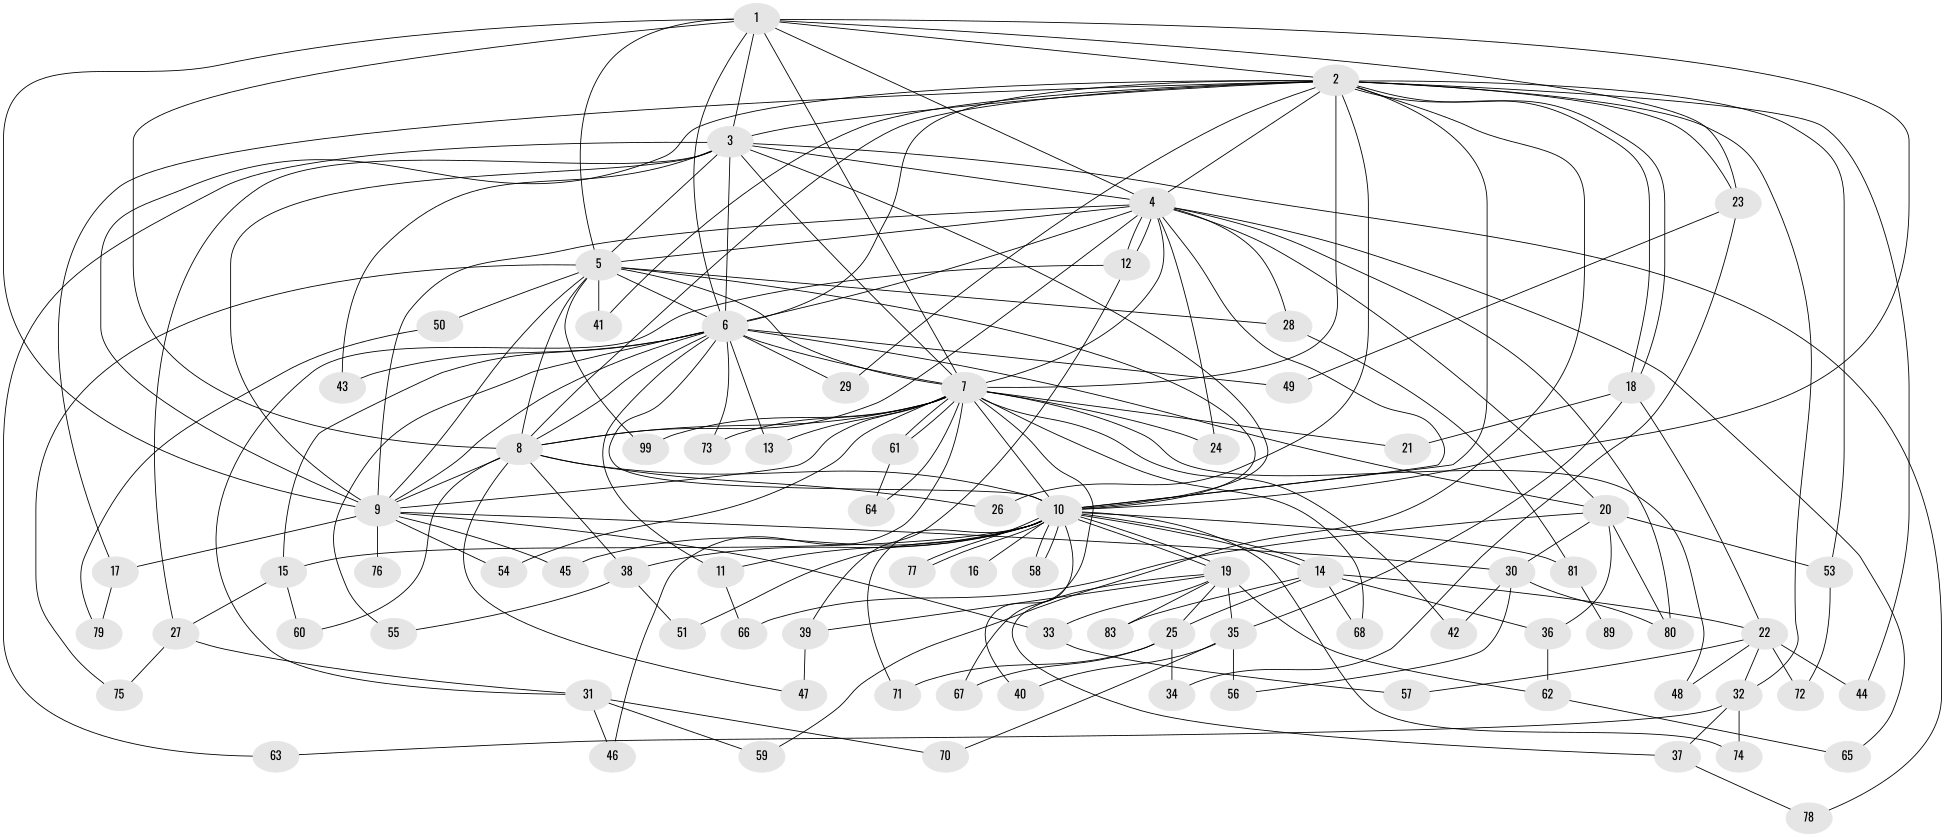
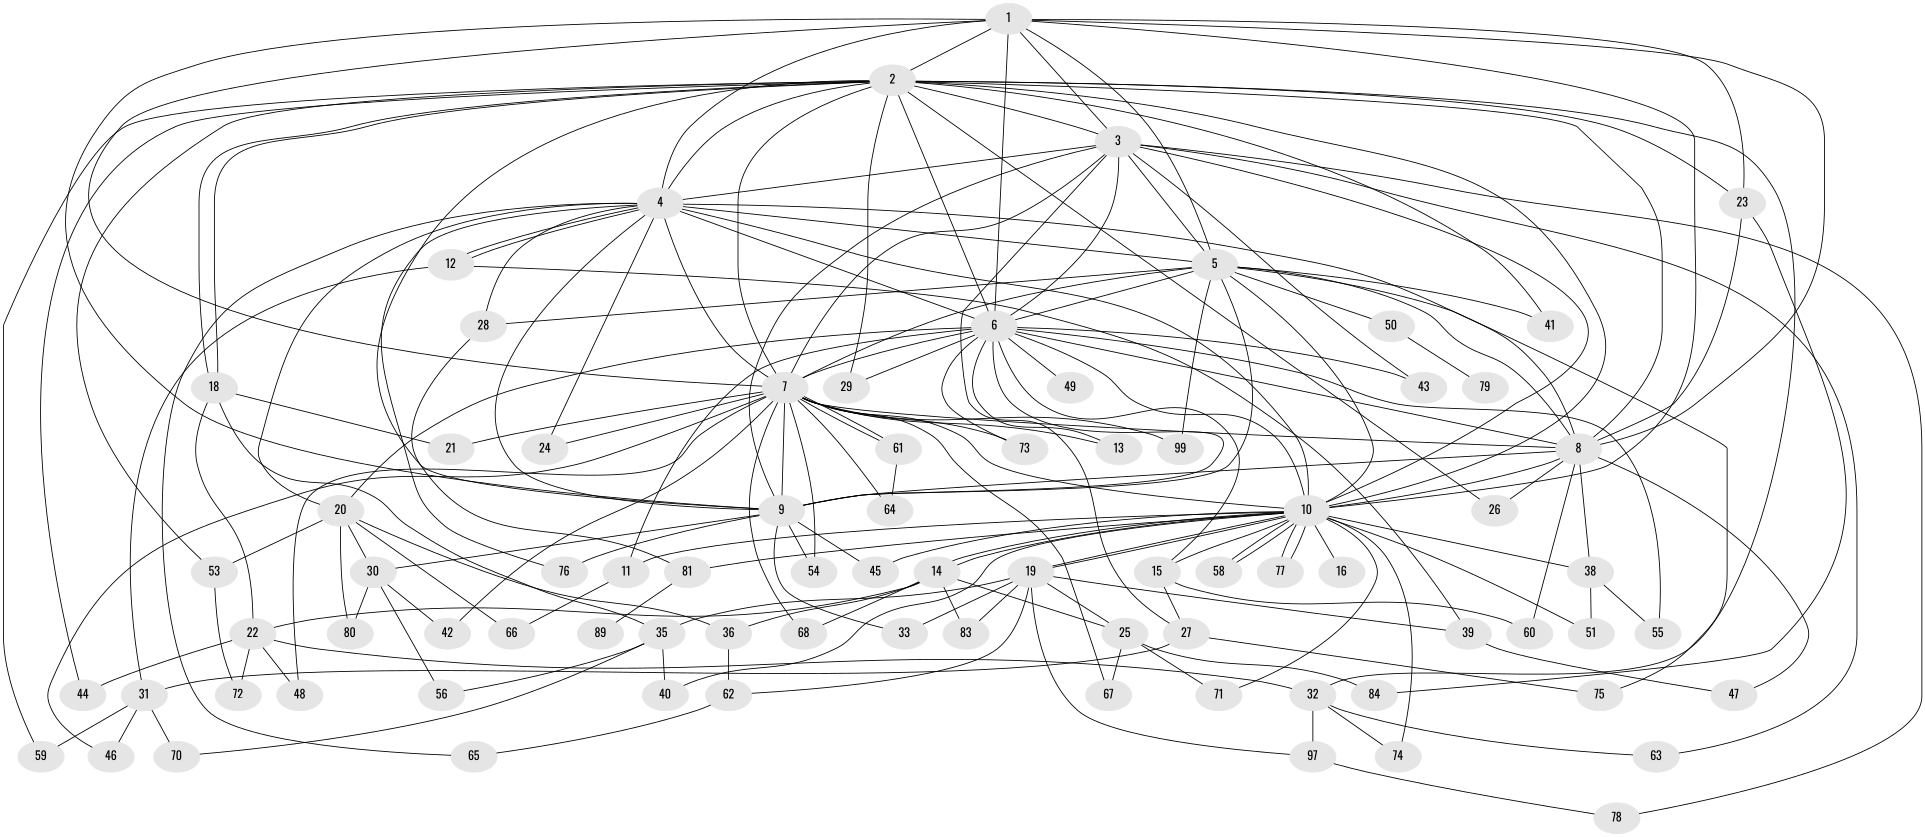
(1514, 296) -> (1705, 356)
(1476, 330) -> (383, 363)
(115, 572) -> none
(1172, 695) -> (1374, 695)
(1407, 695) -> none
(1678, 757) -> (1313, 757)
